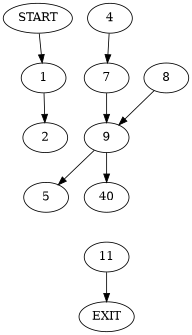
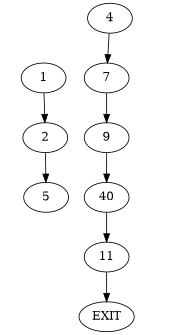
(38, 18) -> none
(166, 78) -> none
(79, 165) -> (46, 163)
none -> (107, 223)
